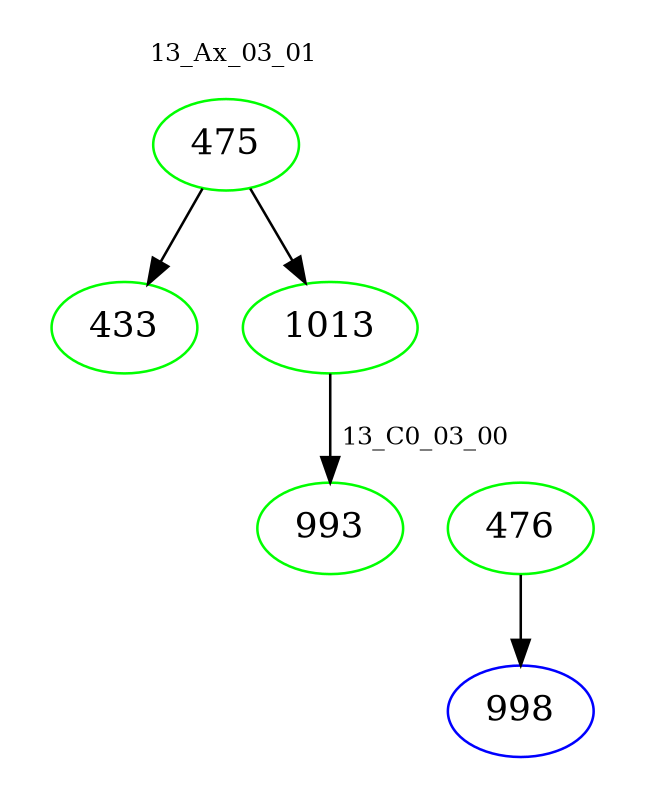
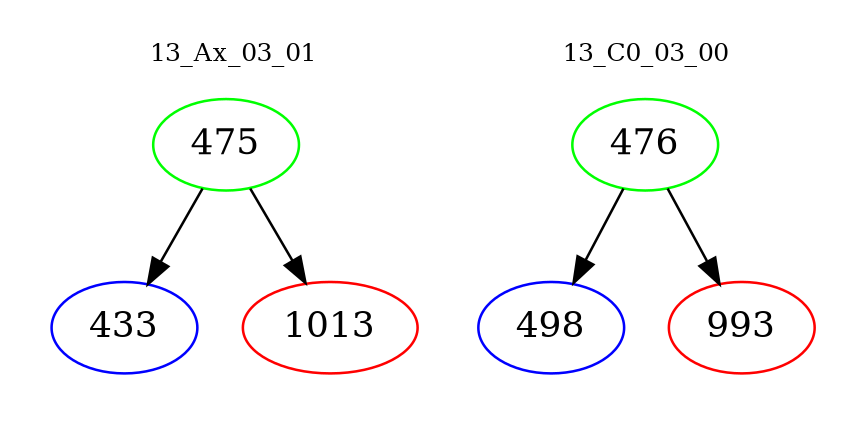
(124, 328) -> (124, 328)
(330, 328) -> (330, 328)
(330, 430) -> (687, 225)
(330, 528) -> (742, 328)
(521, 711) -> (551, 328)
